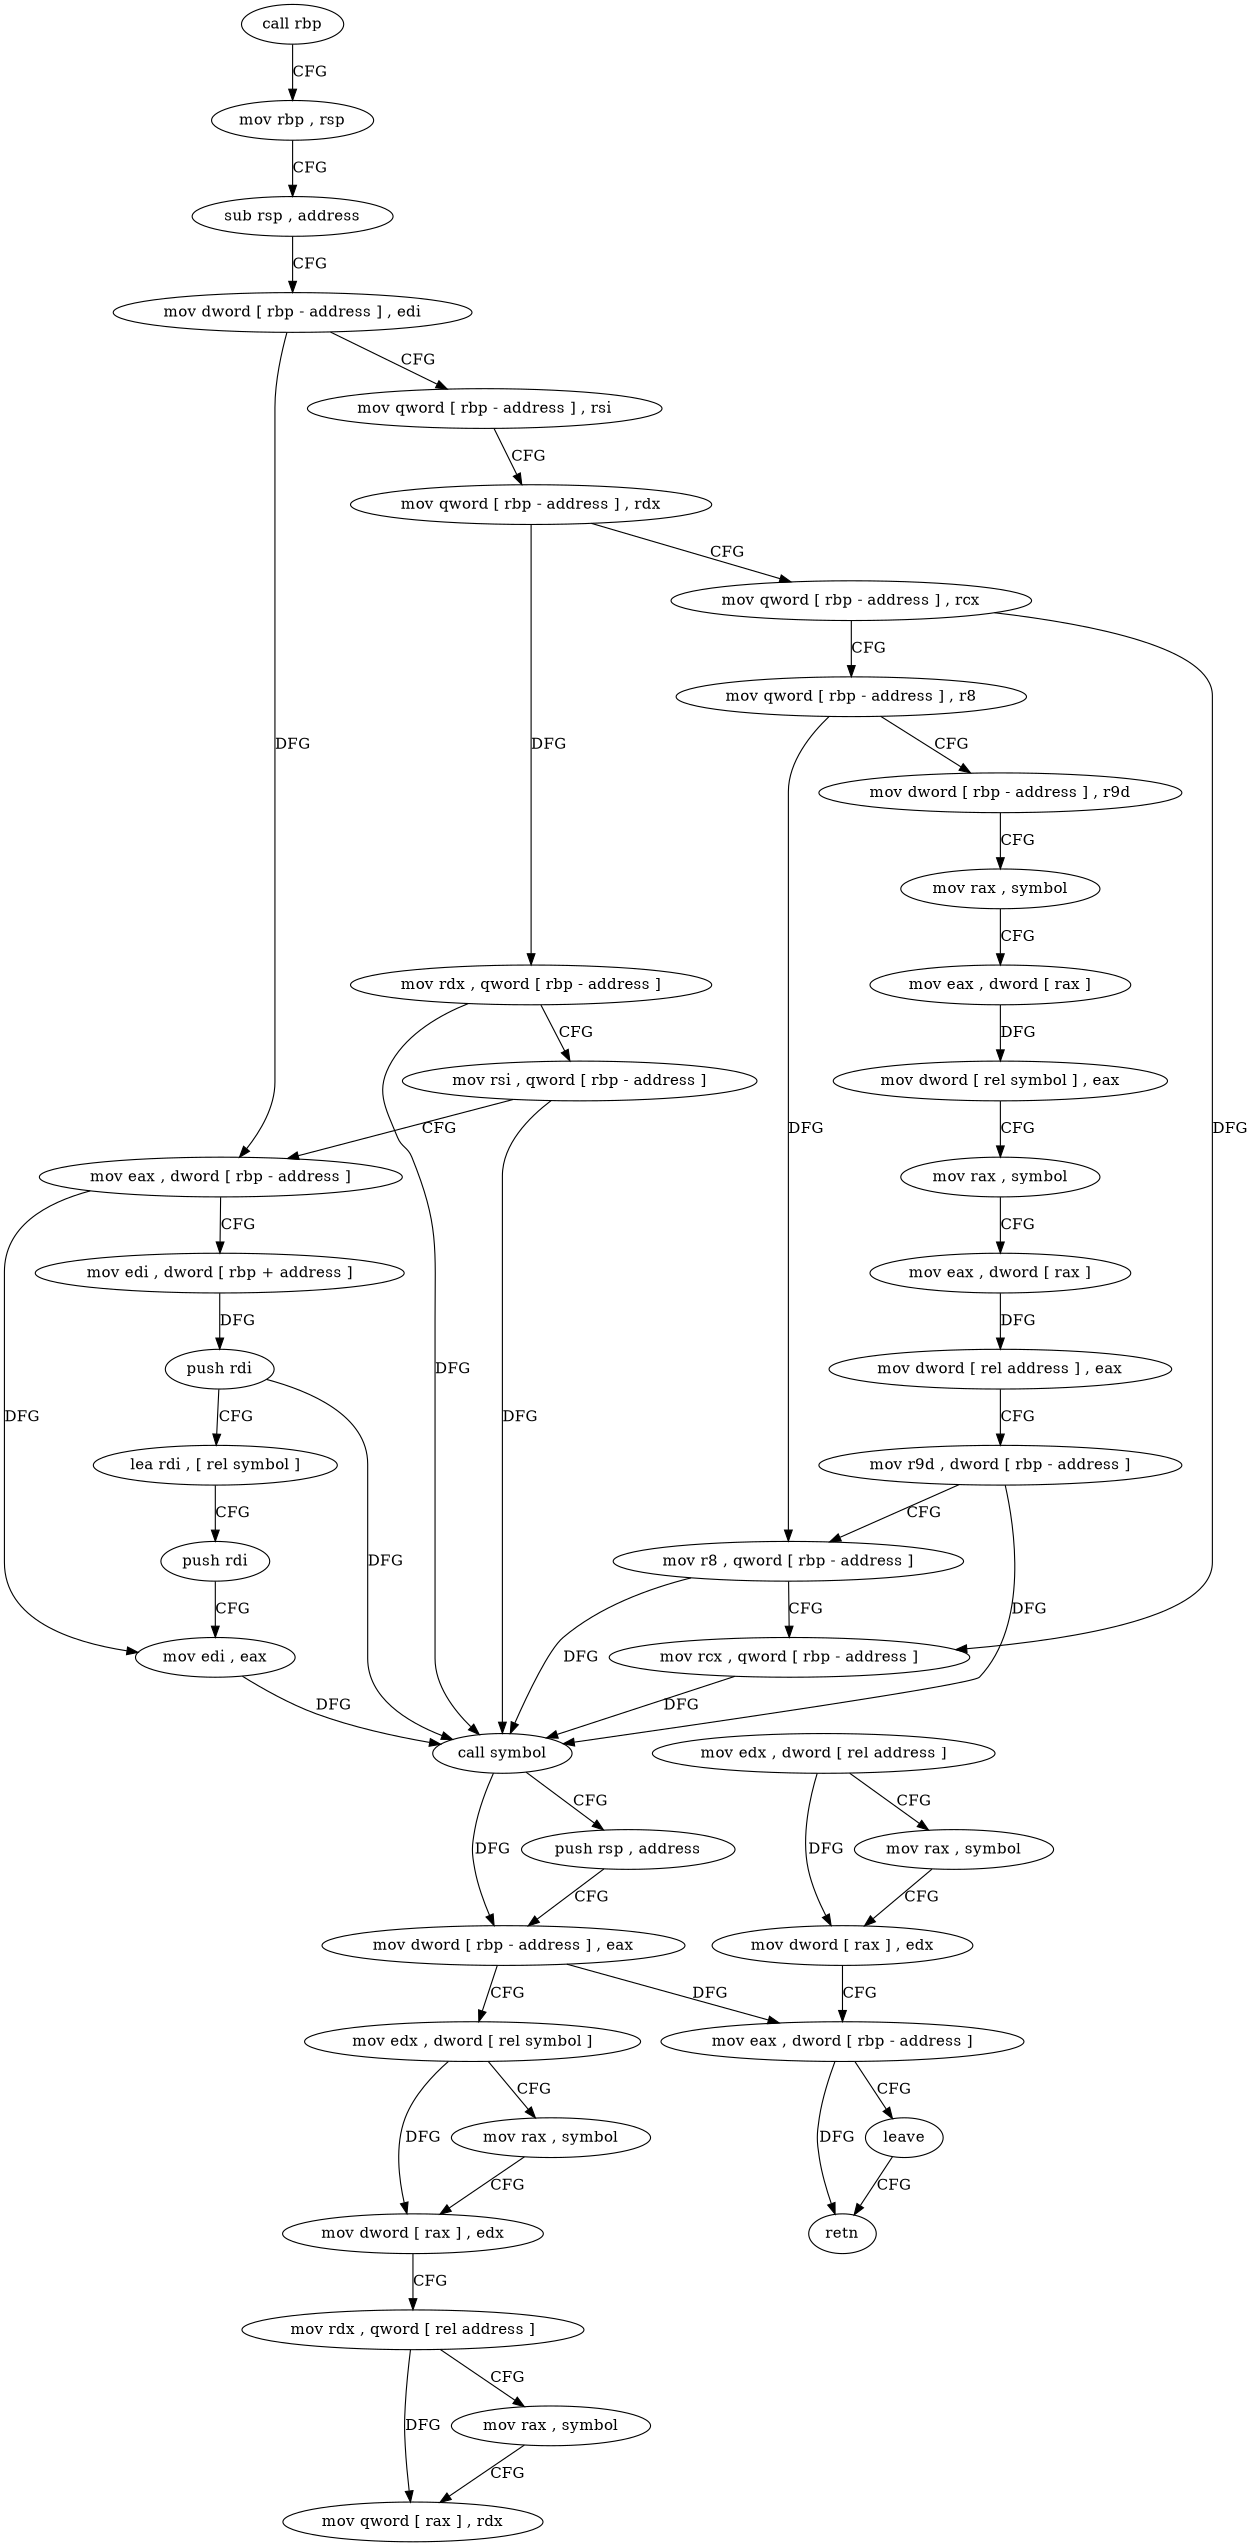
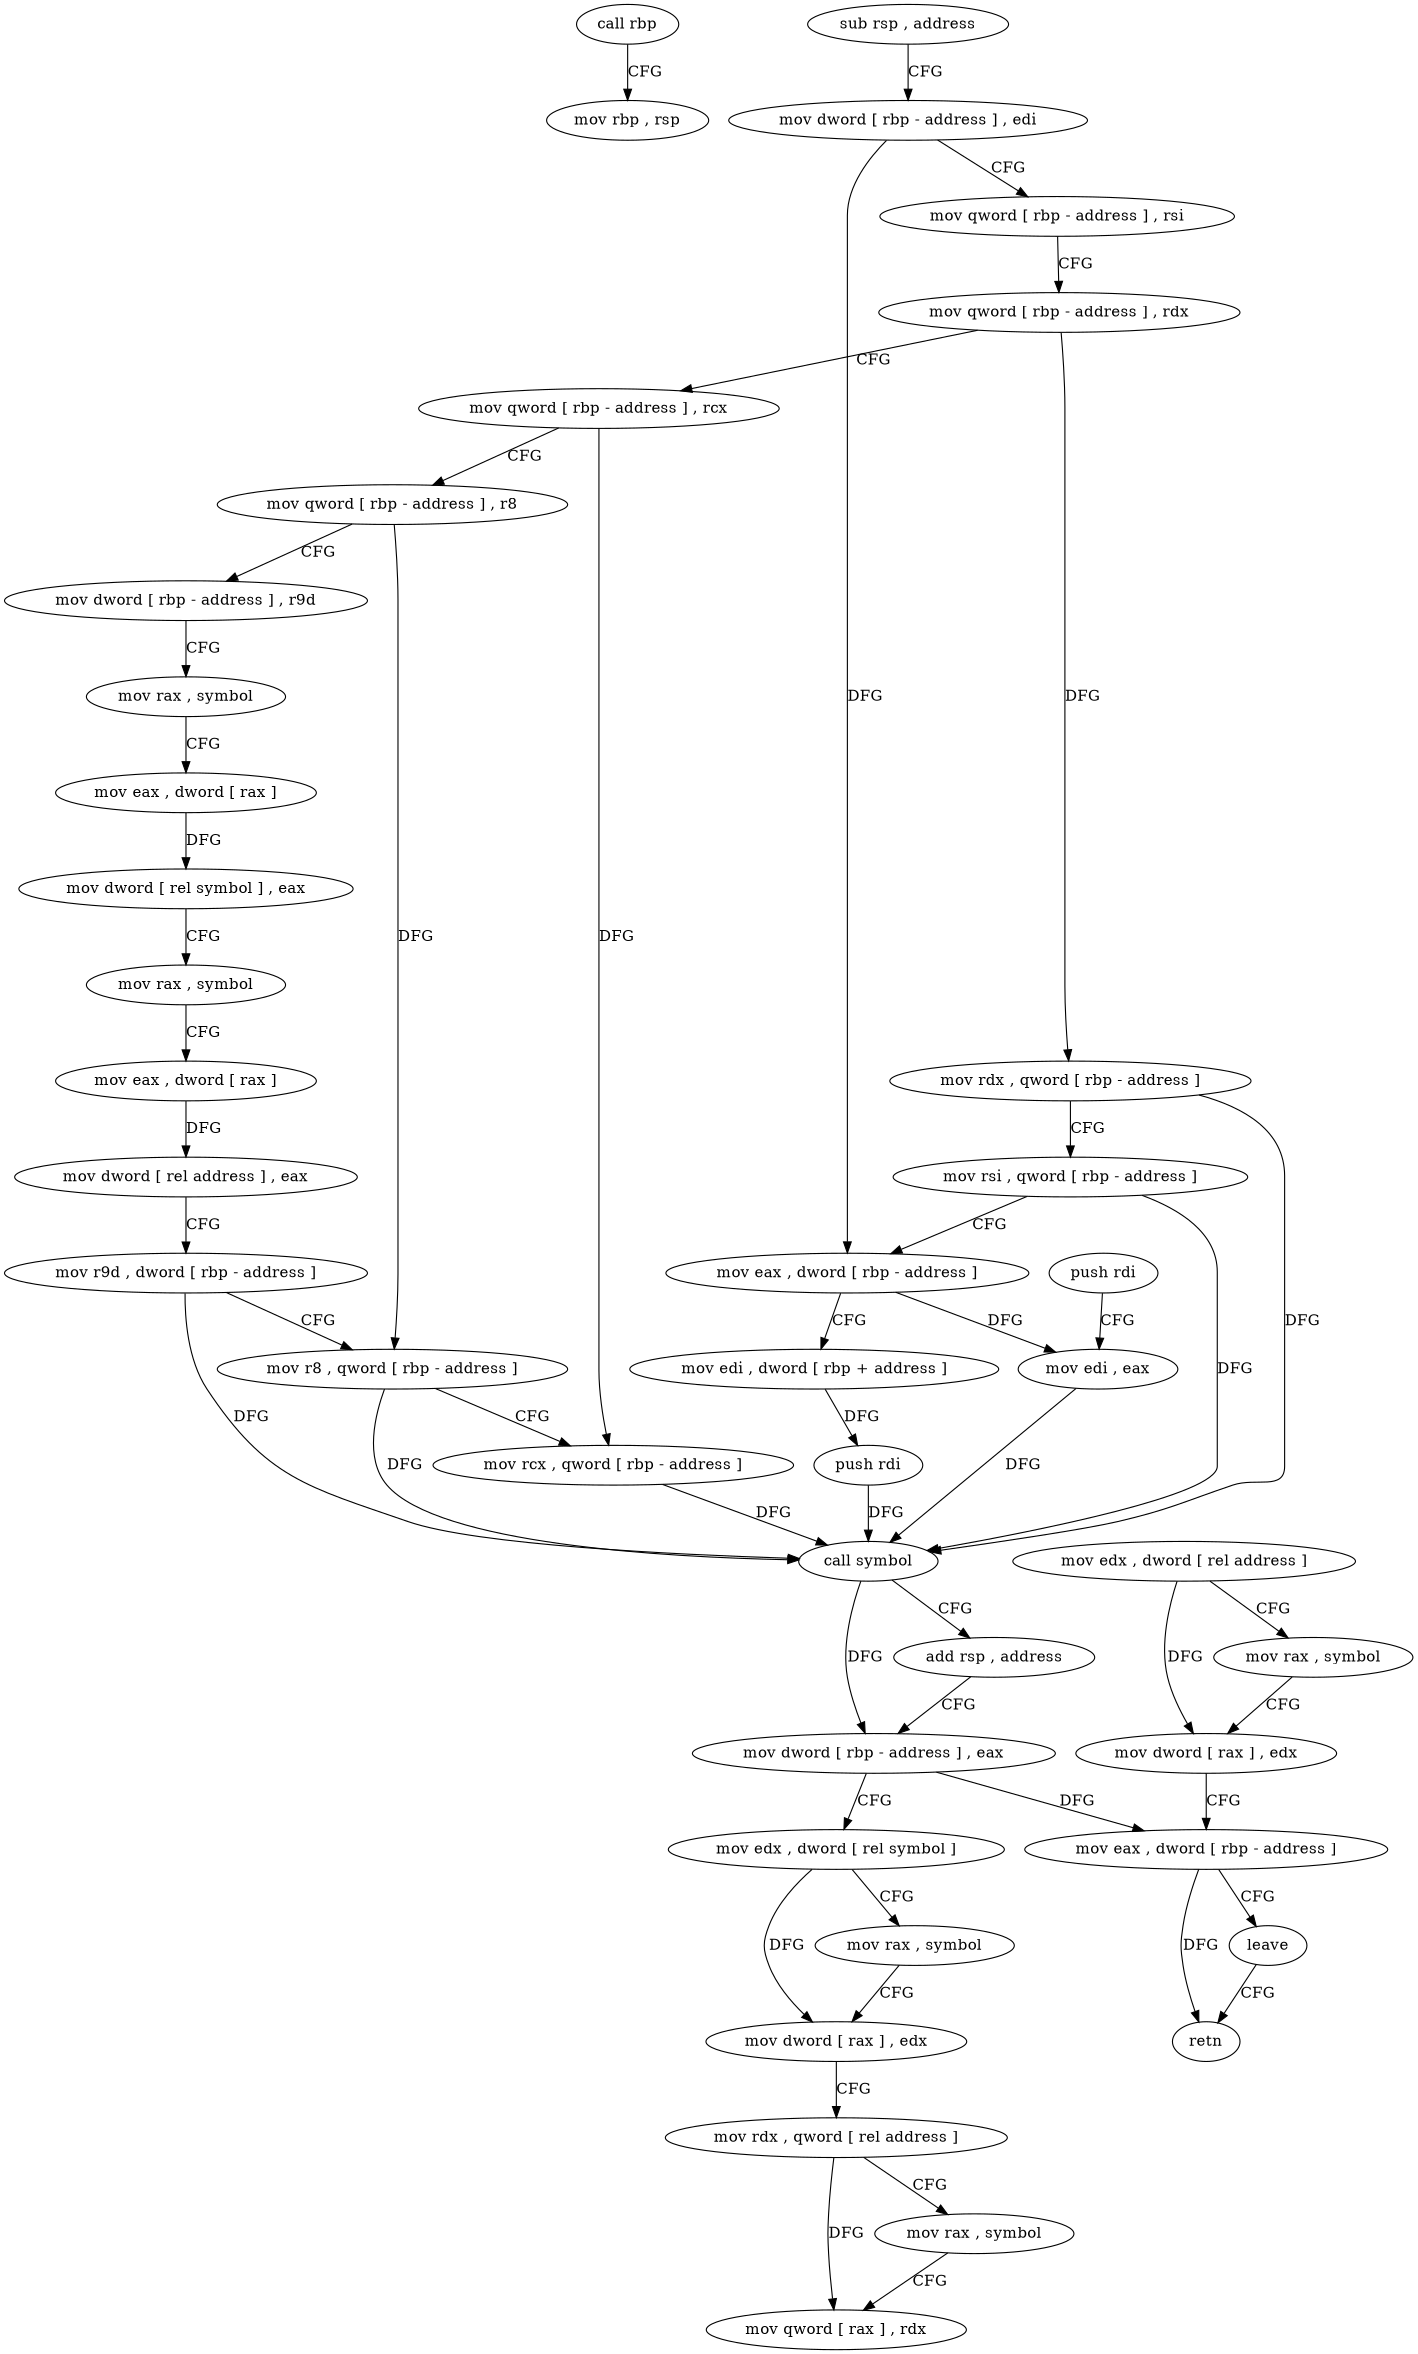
(293, 163) -> none
(215, 1465) -> none
(628, 1849) -> (994, 1657)
